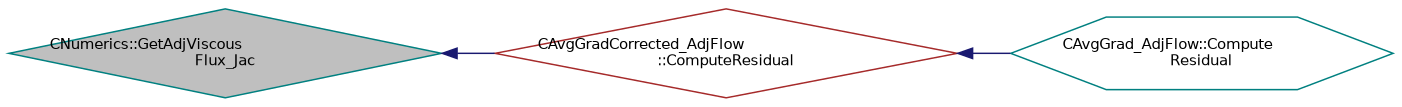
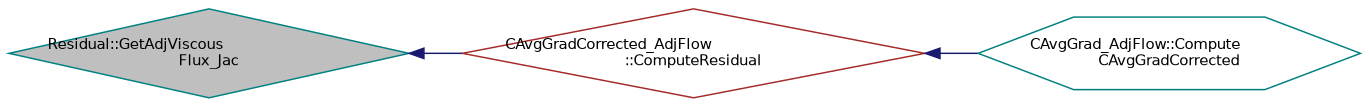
(225, 53) -> (209, 53)
(1202, 53) -> (1169, 53)
